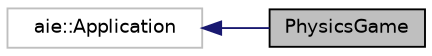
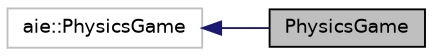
(105, 28) -> (105, 28)
